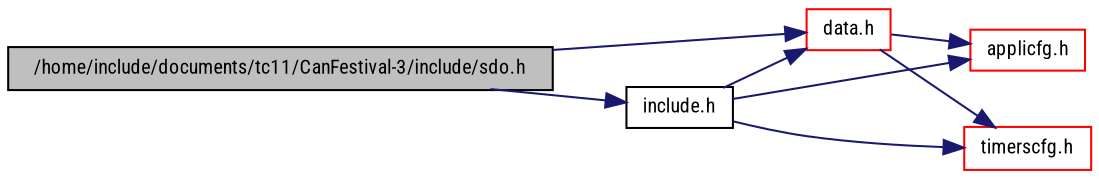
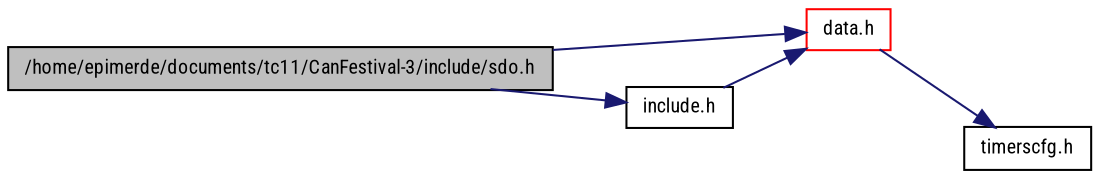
(1028, 50) -> none
(280, 69) -> (280, 69)
(837, 140) -> none
(1028, 148) -> (1028, 148)
